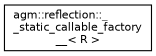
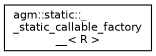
(78, 28) -> (78, 28)
